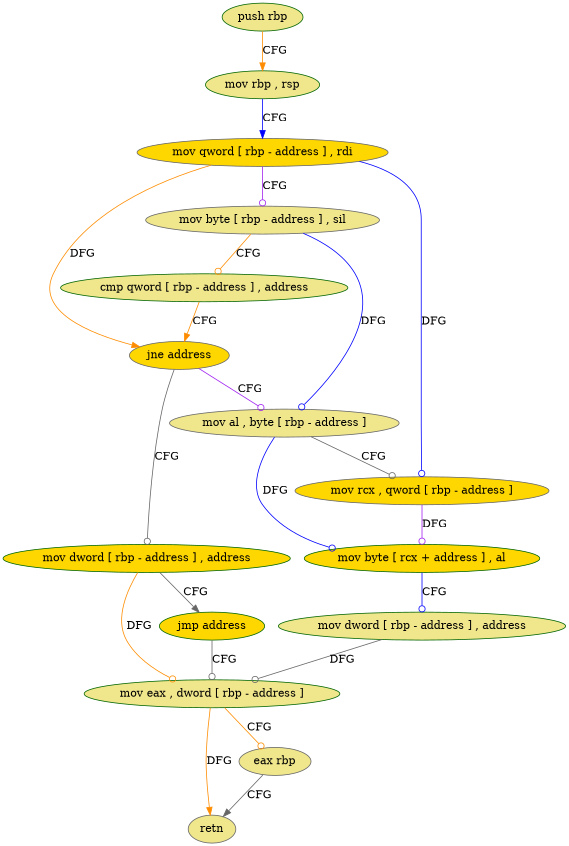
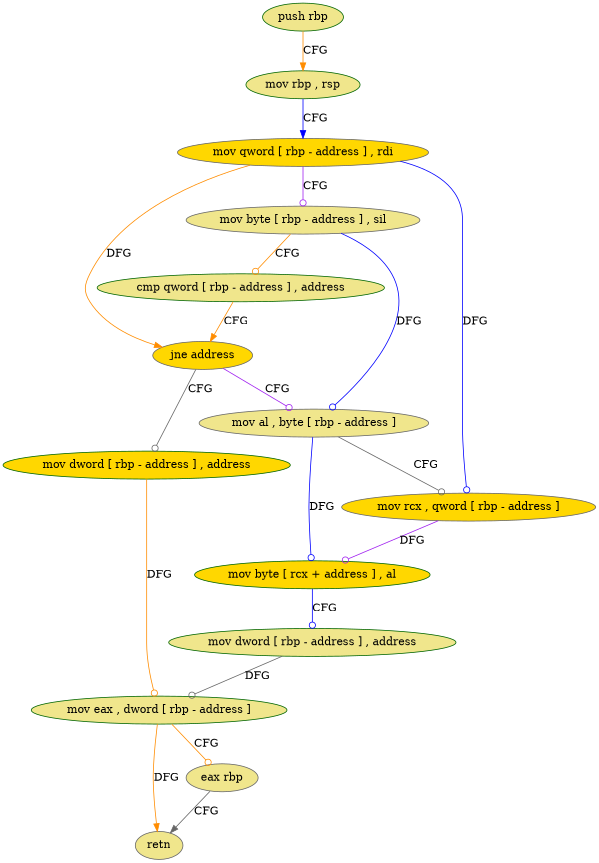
(212, 626) -> none
